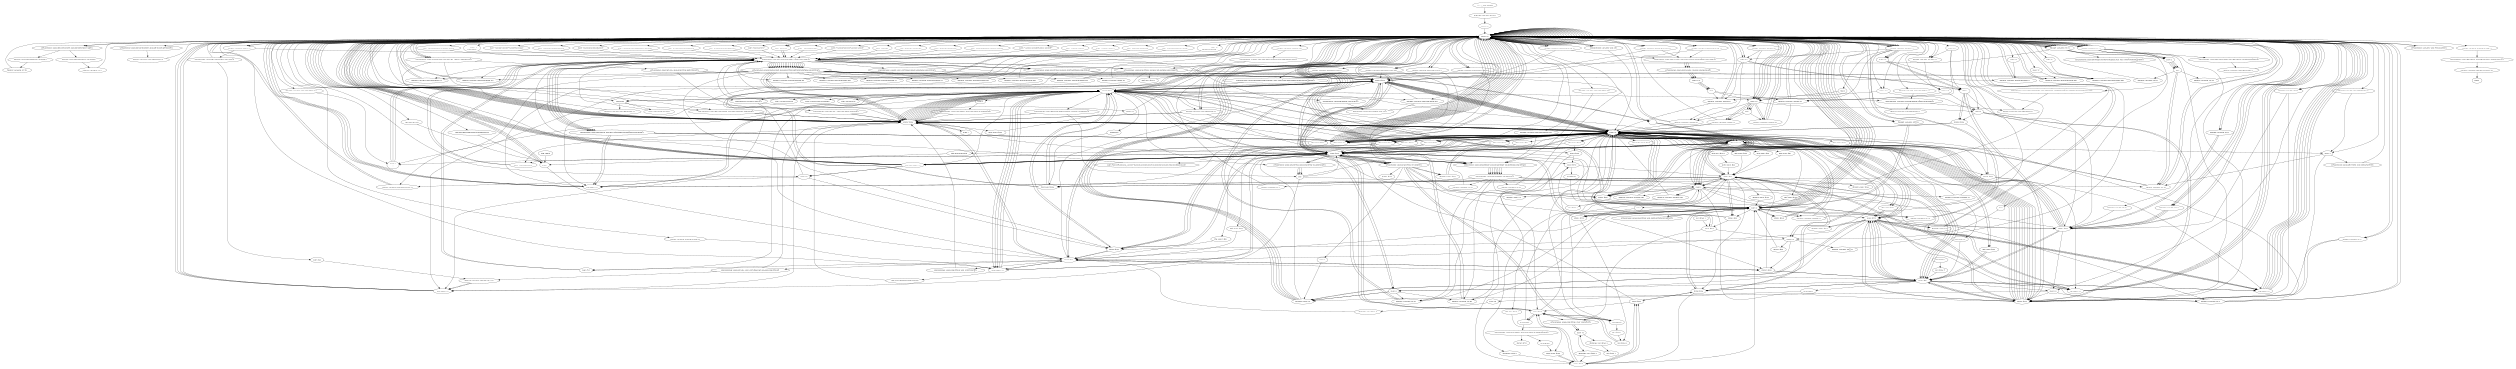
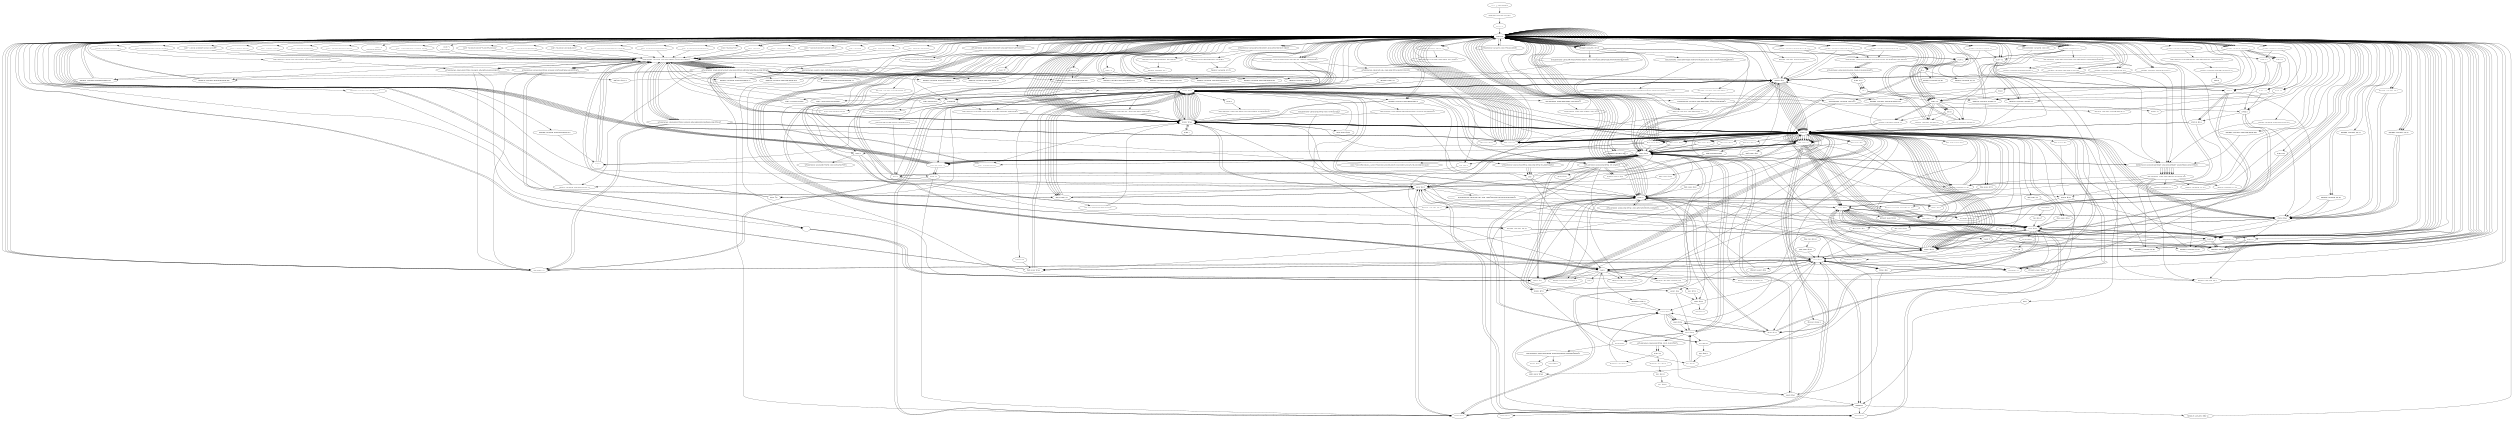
(1940, 54) -> (2269, 54)
none -> (1454, 91)
(1610, 192) -> none
(228, 193) -> (1998, 38)
none -> (1591, 228)
(1250, 250) -> (1555, 160)
(1019, 264) -> (1336, 174)
(1590, 347) -> (1661, 379)
